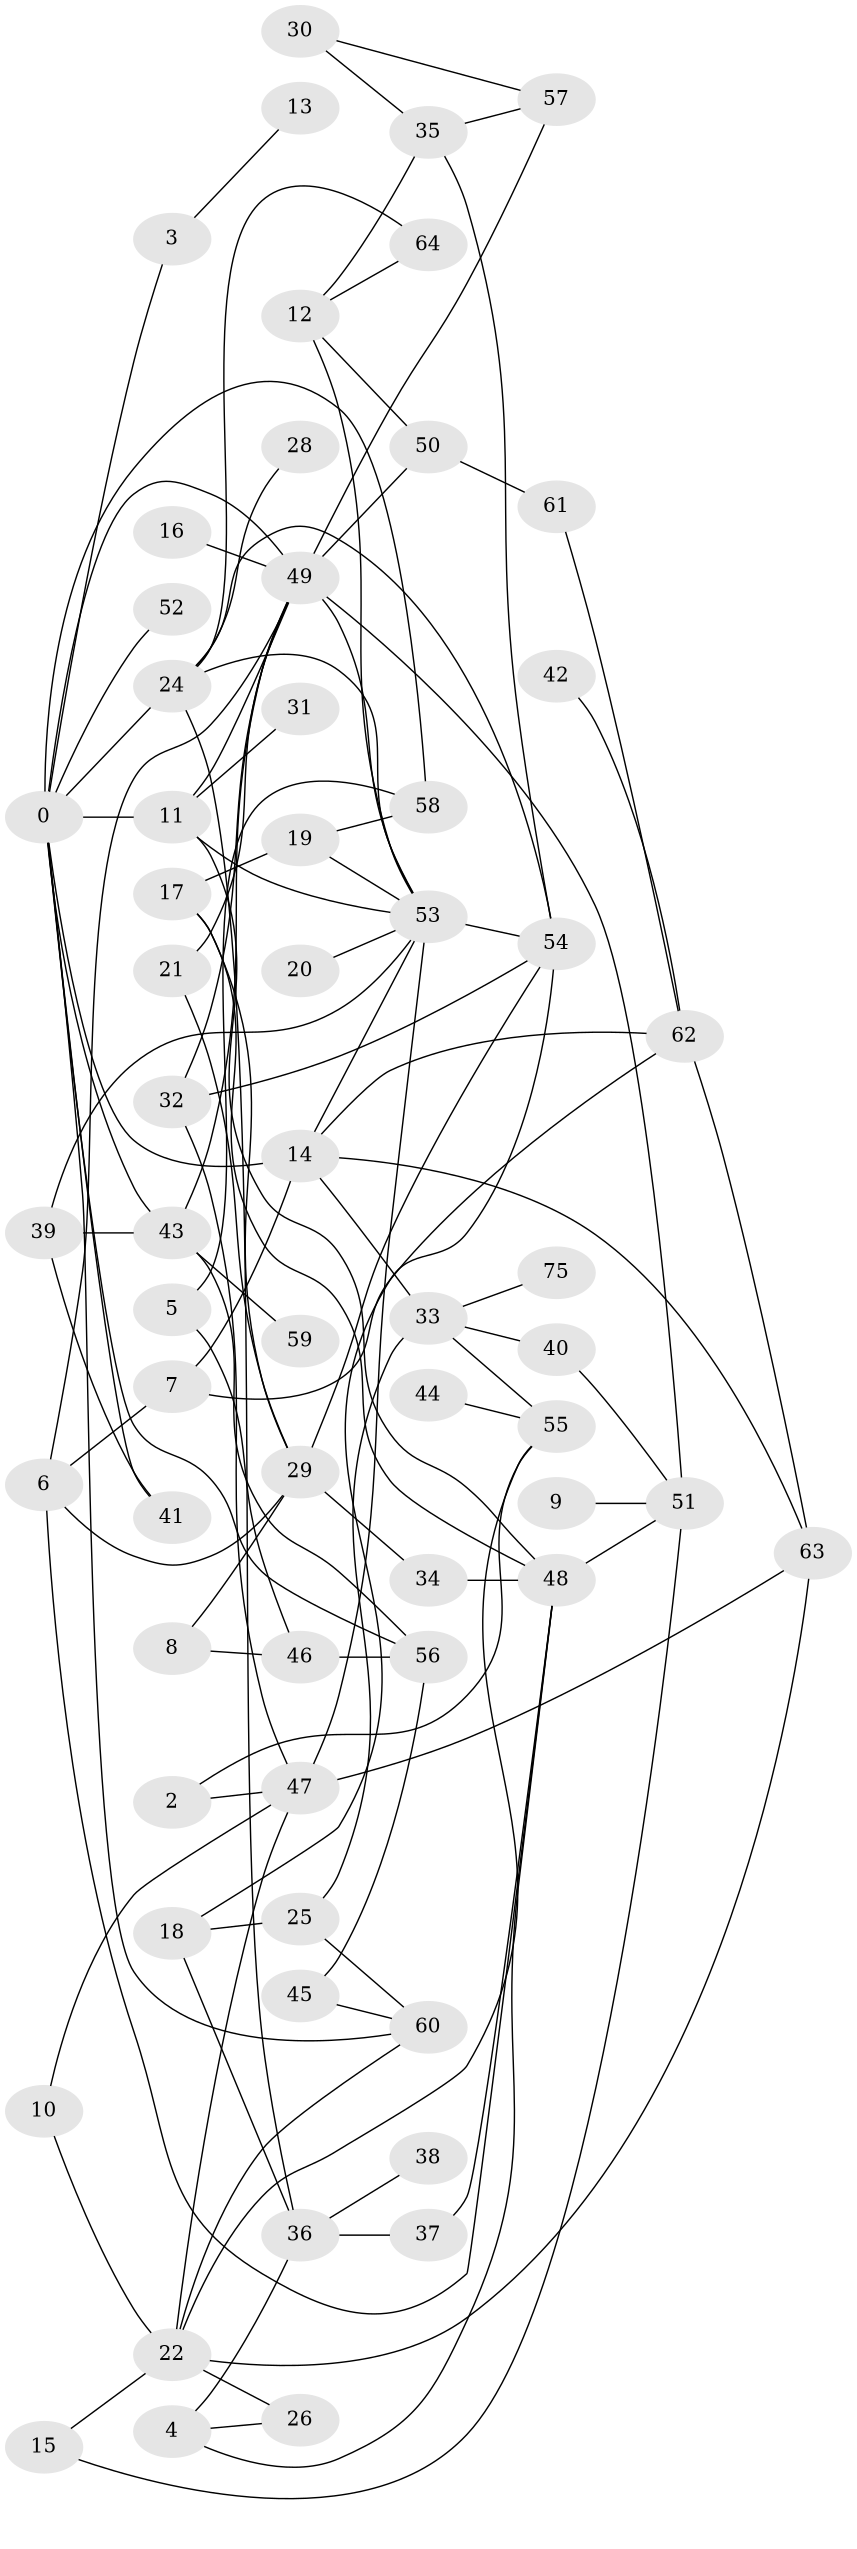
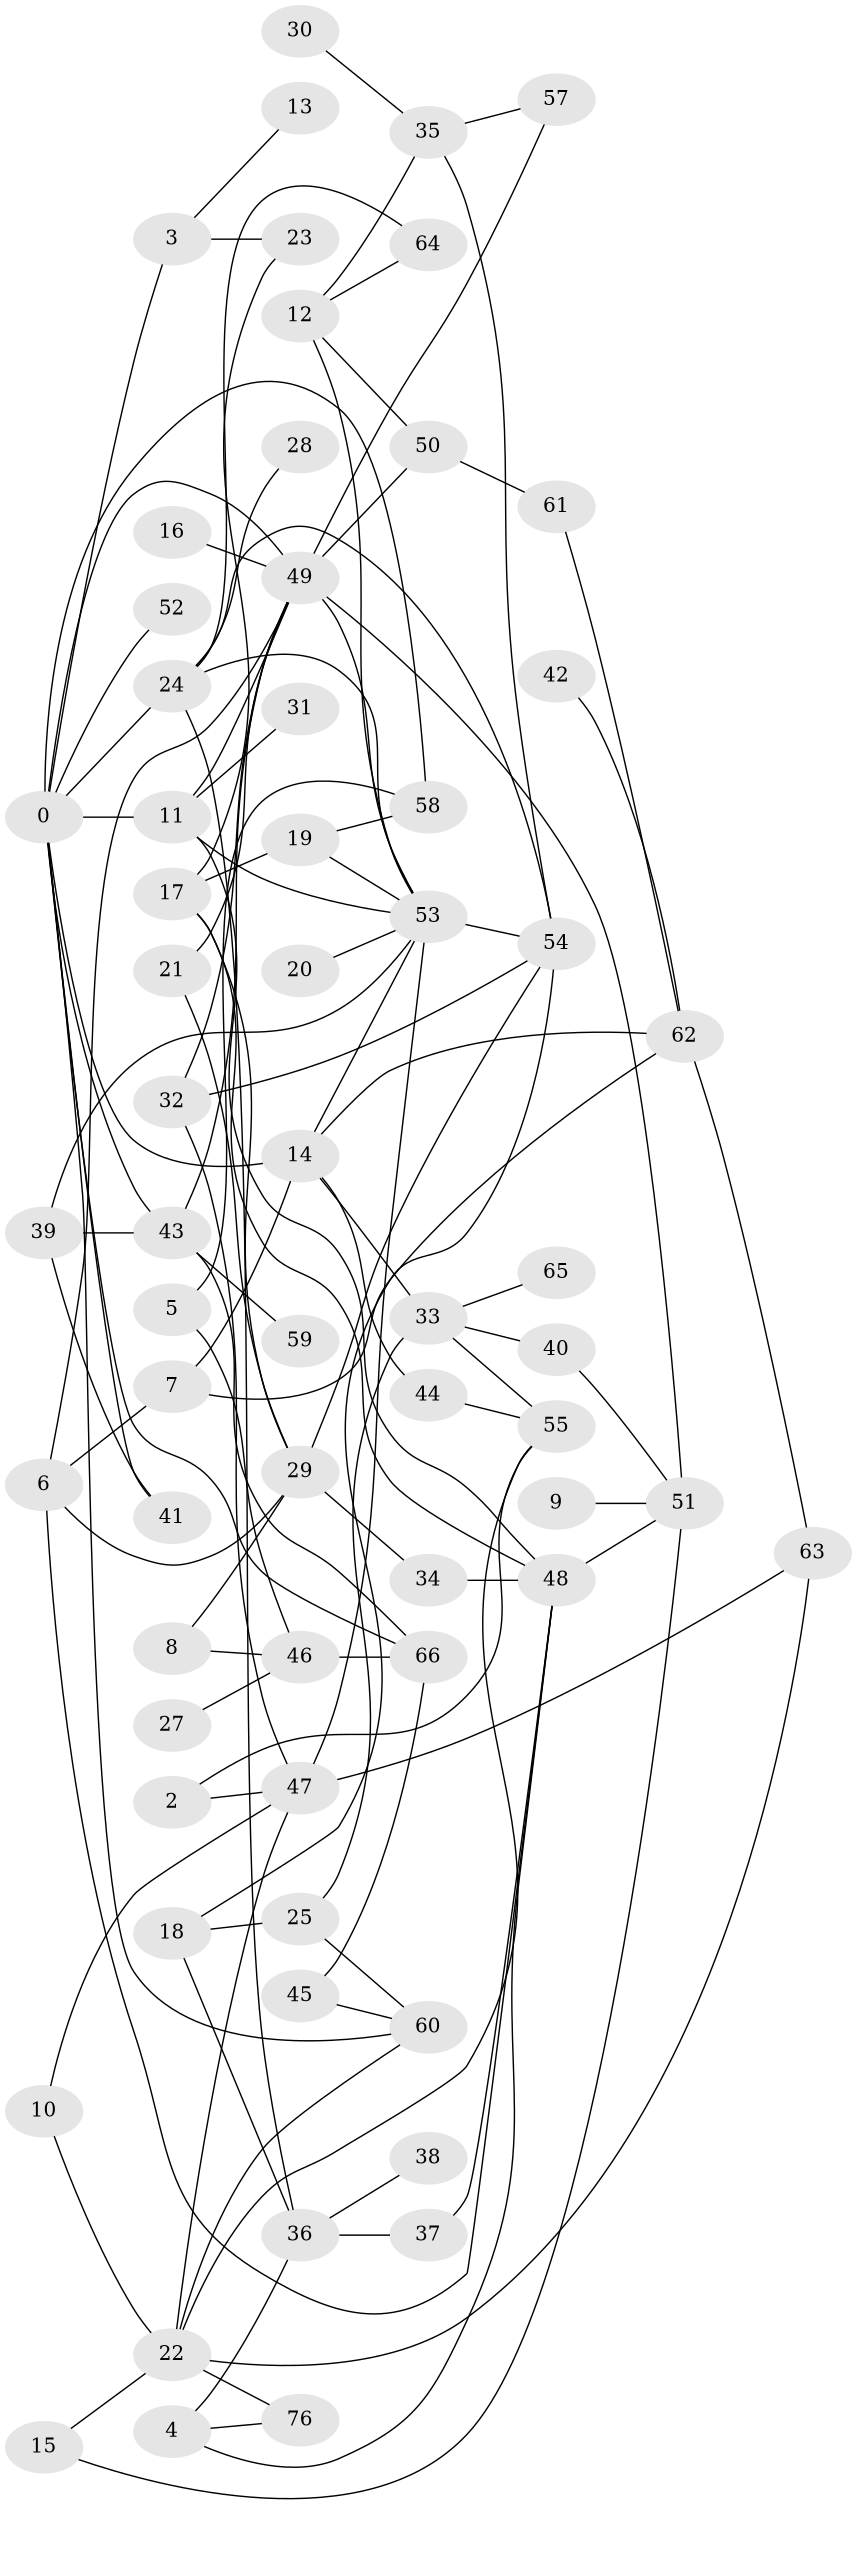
(429, 66) -> none
none -> (300, 239)
(631, 1264) -> (363, 1277)
(557, 1273) -> (557, 1273)
(429, 1657) -> (429, 1657)
none -> (172, 1725)
(300, 2420) -> (300, 2420)
